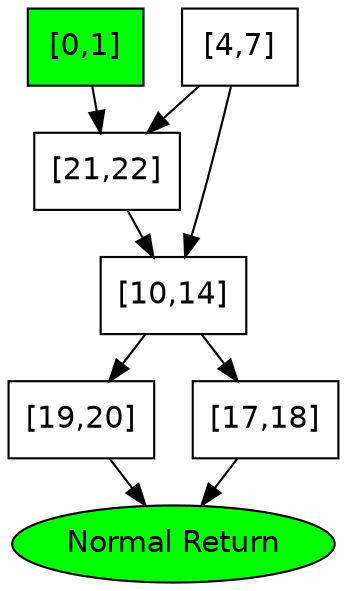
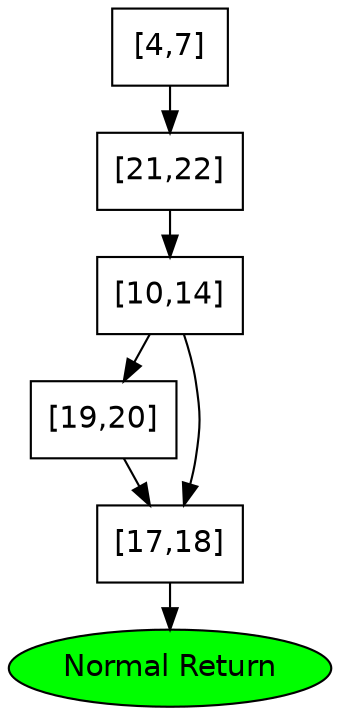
(86, 47) -> none
(212, 161) -> none
(121, 473) -> (132, 473)
